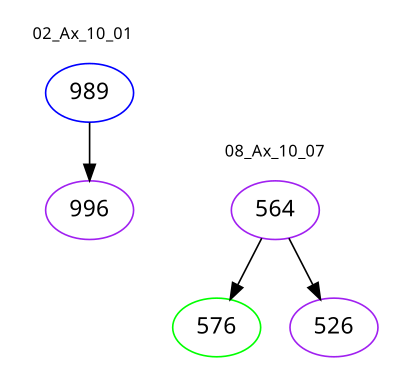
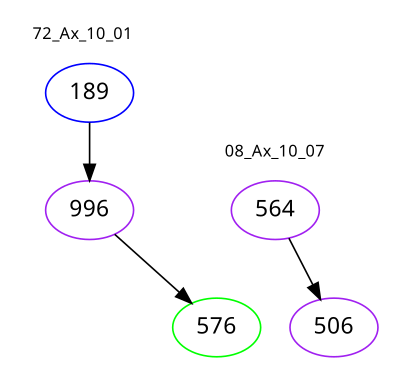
(83, 35) -> (83, 35)
(90, 93) -> (90, 93)
(250, 262) -> (147, 263)
(334, 327) -> (334, 327)
